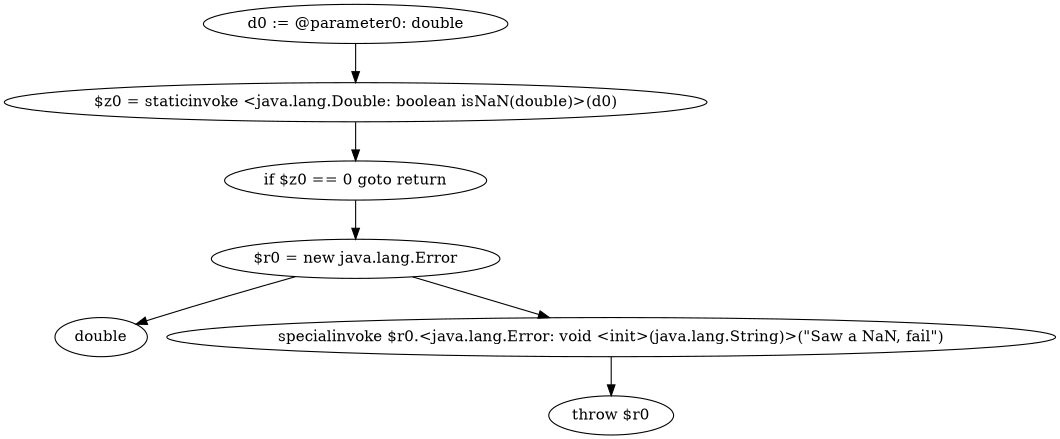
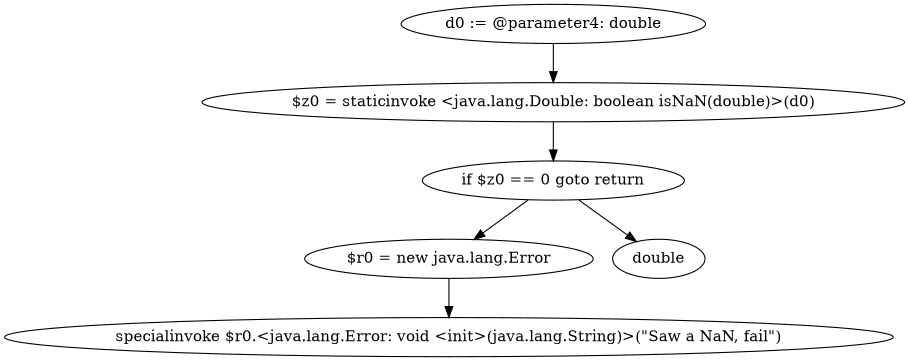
(356, 24) -> (553, 24)
(221, 298) -> (603, 217)
(611, 415) -> none
